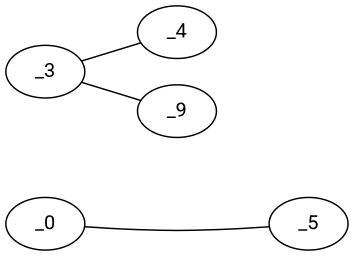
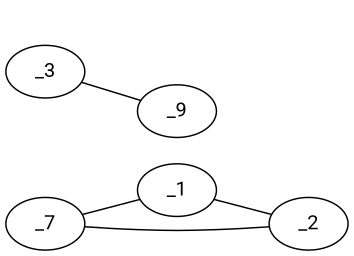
(177, 32) -> none
none -> (177, 190)
(45, 224) -> (45, 224)
(309, 224) -> (309, 224)
